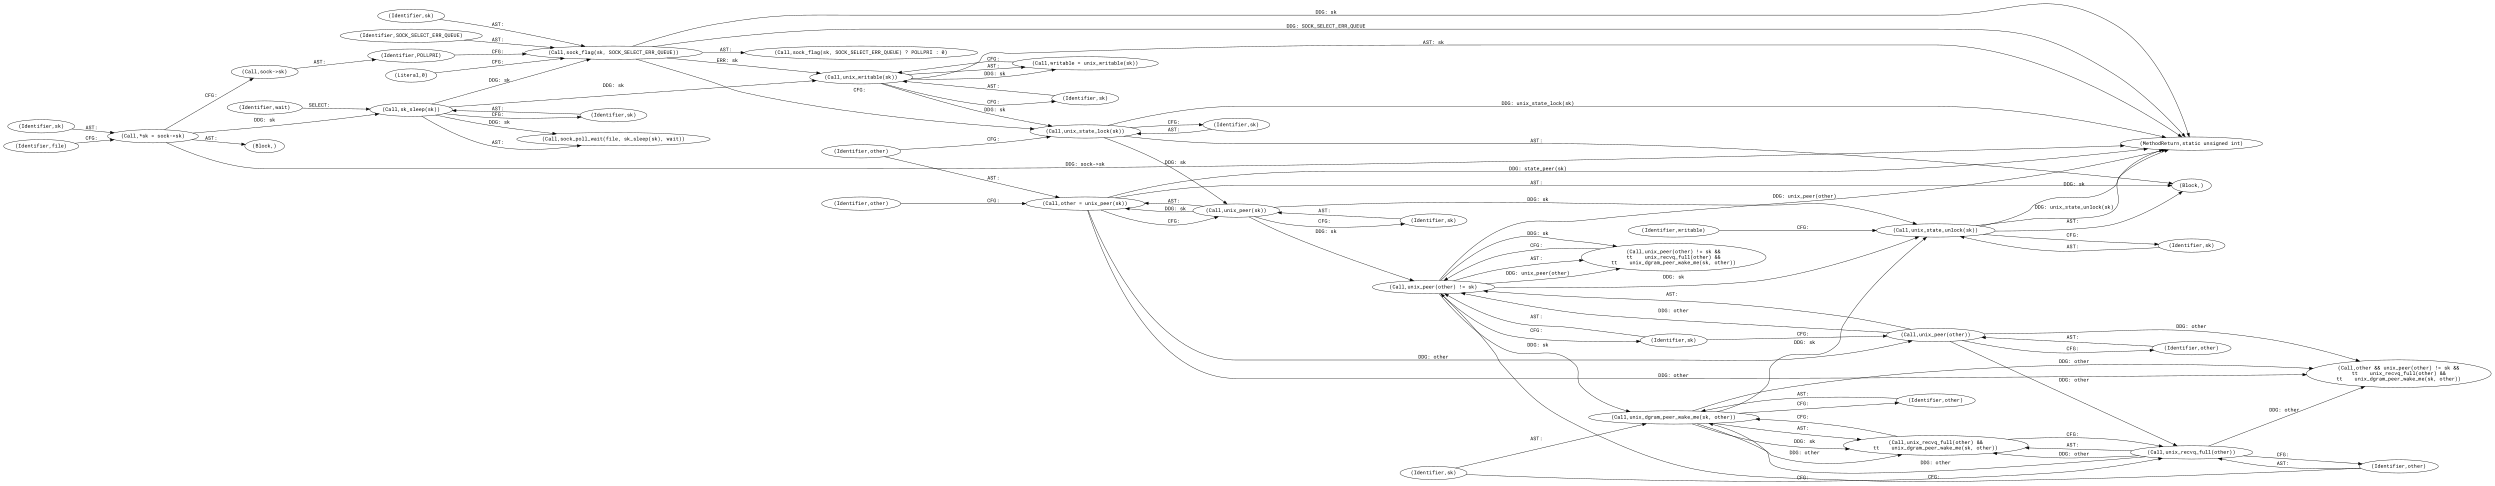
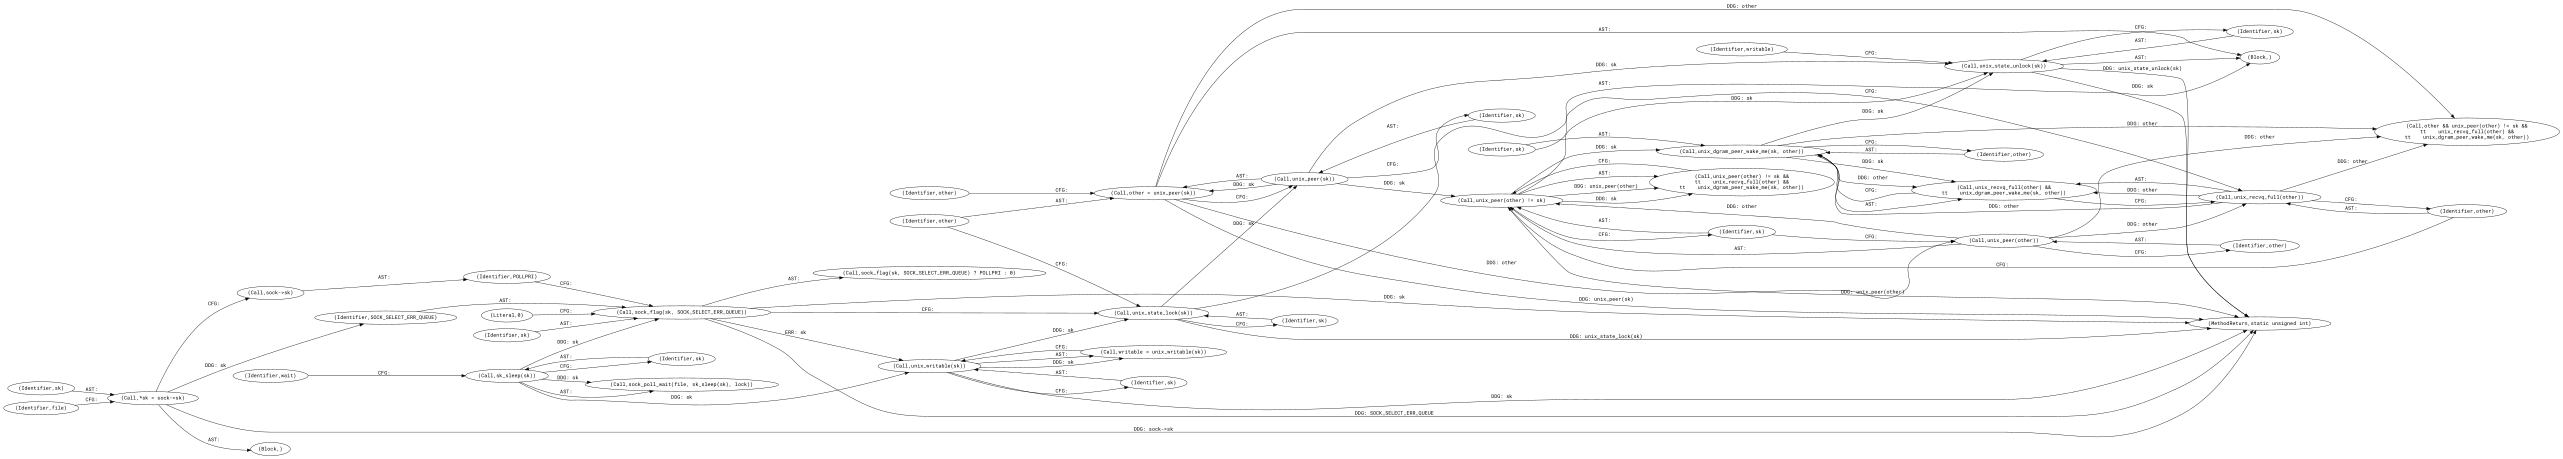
(1434, 43) -> (1502, 397)
(321, 105) -> (386, 373)
(284, 125) -> (263, 355)
(613, 139) -> (682, 385)
(1538, 169) -> (1606, 299)
